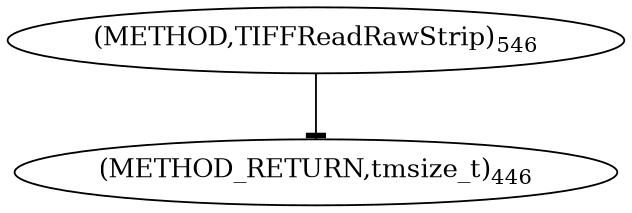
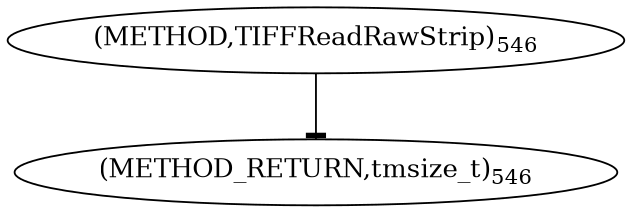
(512, 170) -> (512, 170)
